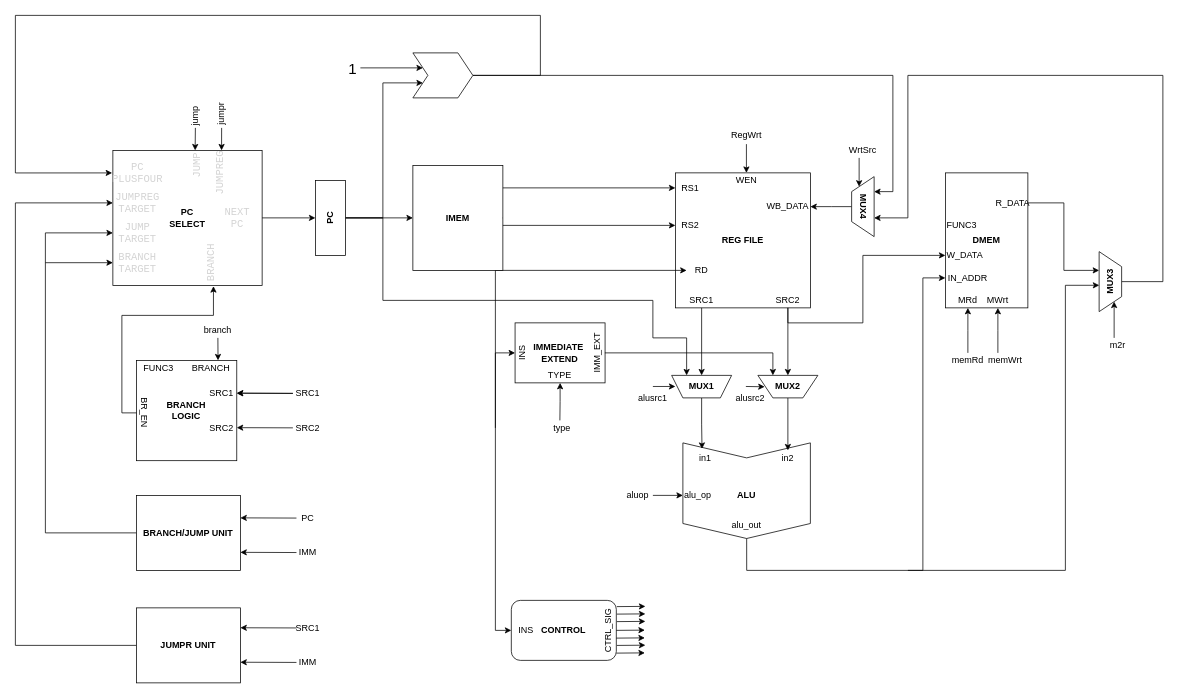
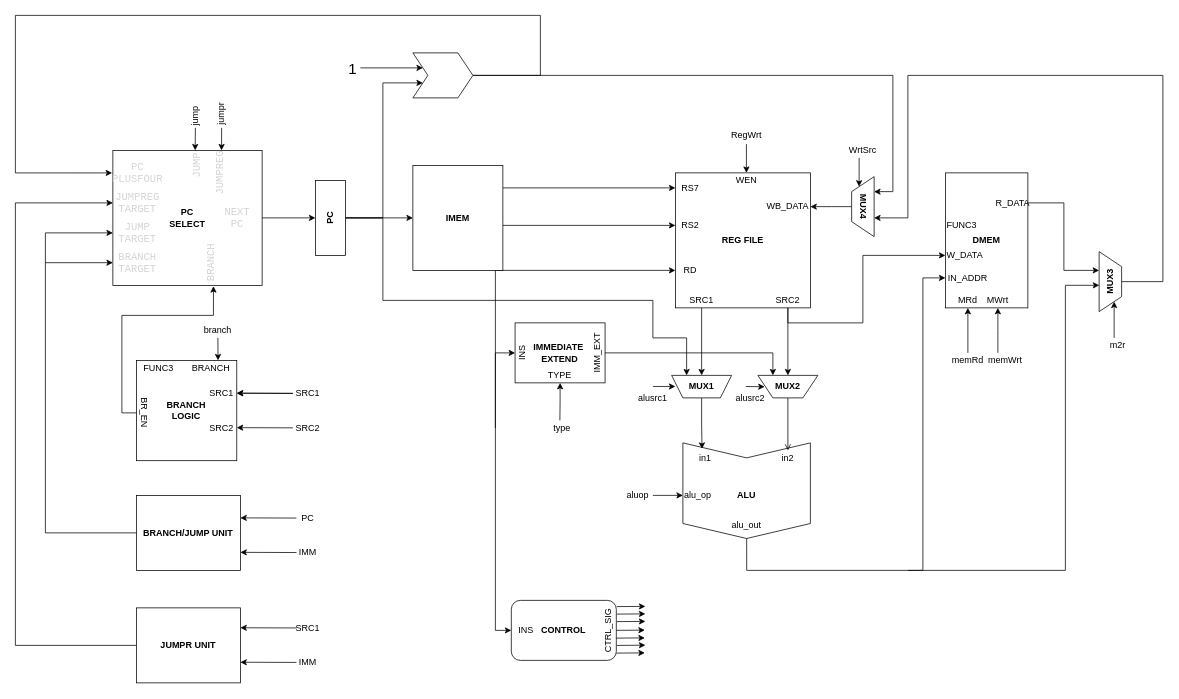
(690, 188) -> (690, 188)
(702, 270) -> (690, 270)
(788, 444) -> (788, 445)
